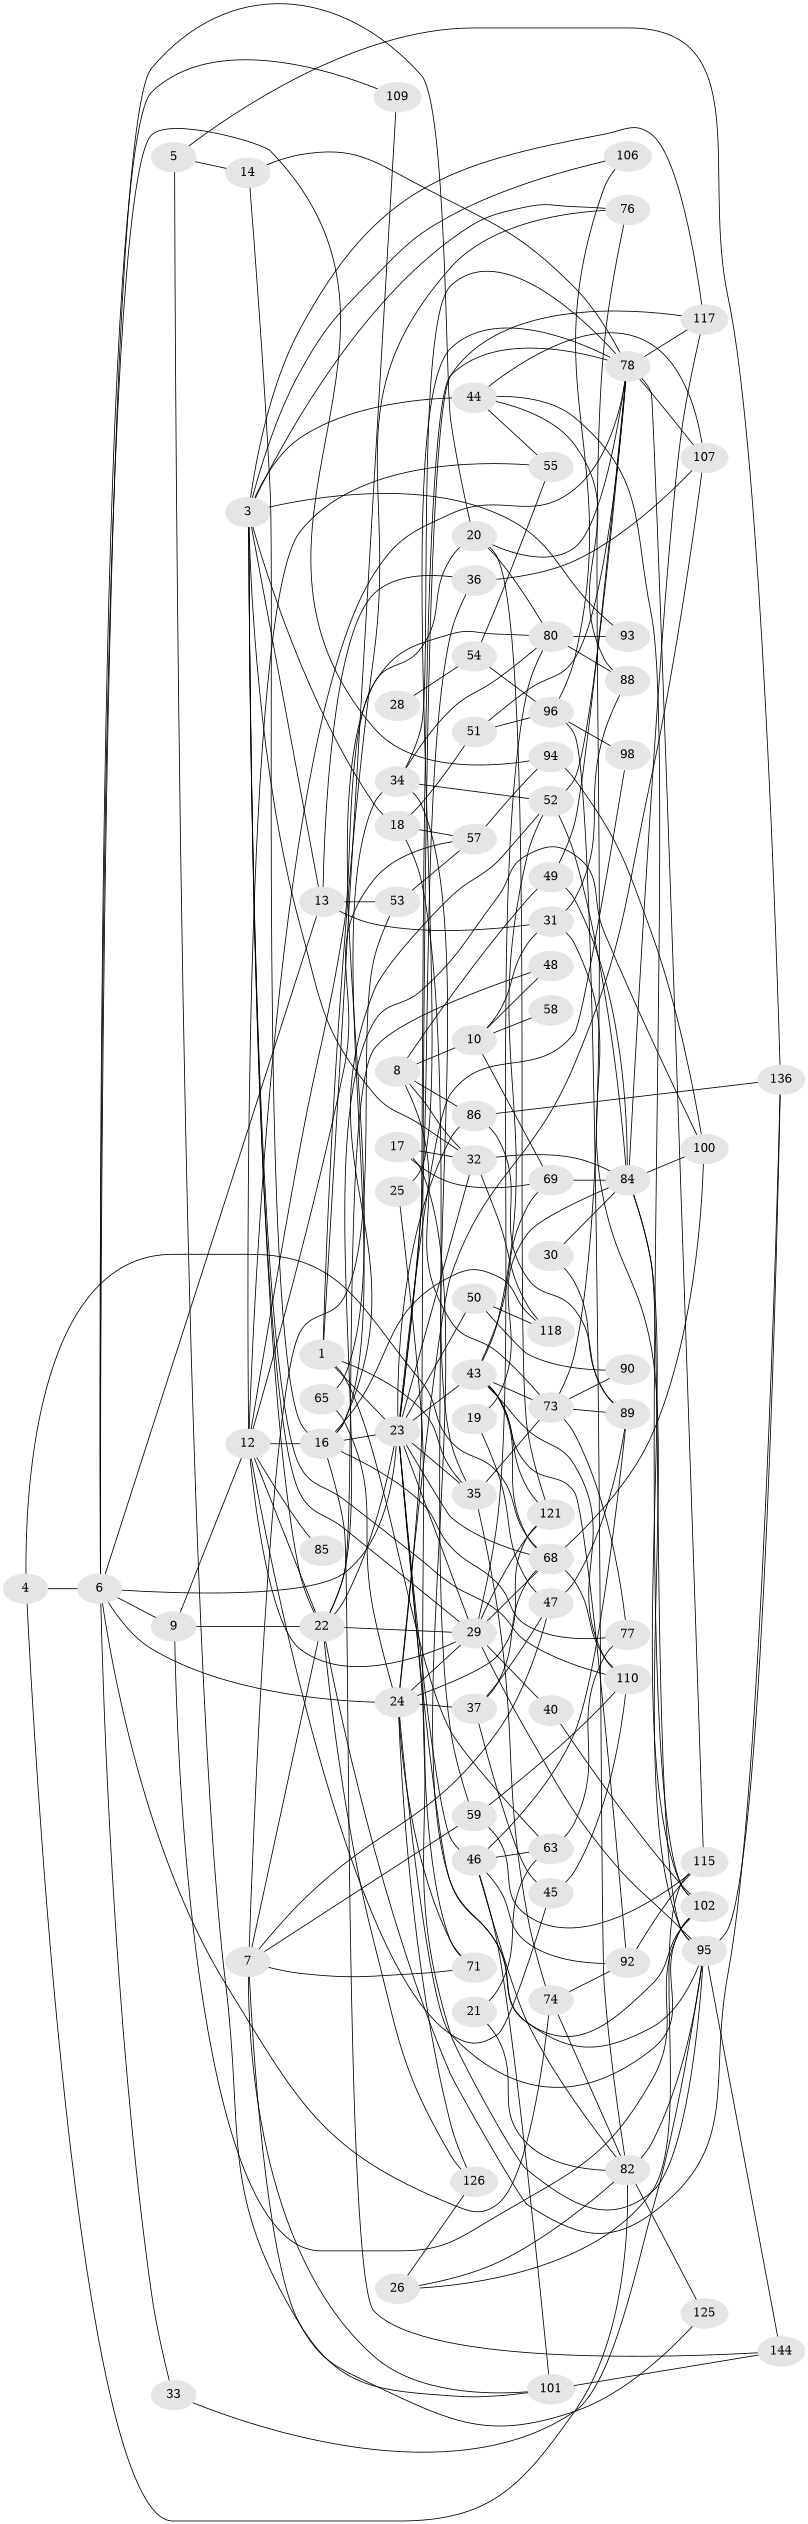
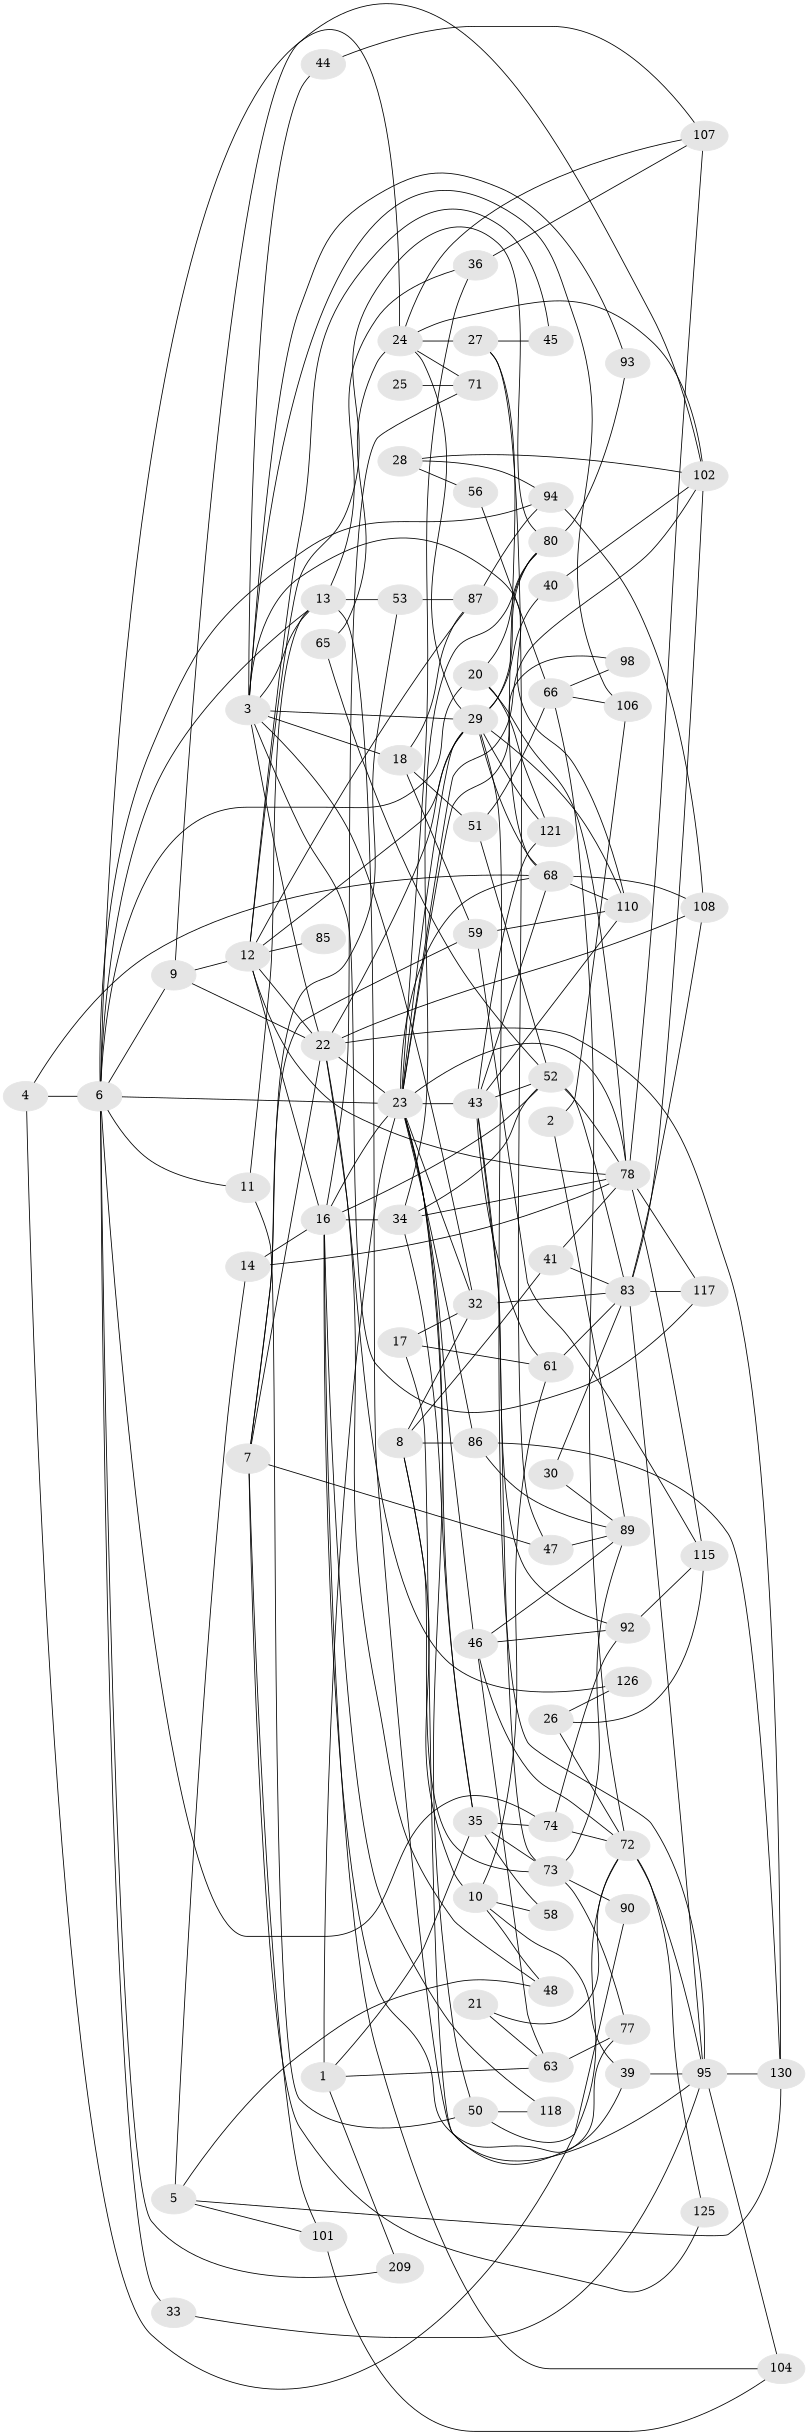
(397, 97) -> (400, 2268)
(628, 210) -> none
none -> (481, 466)
(551, 467) -> none
(601, 575) -> (513, 952)
(474, 656) -> (476, 493)
(424, 680) -> none
(628, 681) -> none
(551, 712) -> (551, 694)
(474, 839) -> (476, 600)
(551, 877) -> (551, 1260)
(425, 906) -> none
(551, 922) -> (628, 2074)
(350, 951) -> (405, 864)
(781, 1080) -> (781, 2074)
(657, 1107) -> (552, 457)
none -> (551, 1122)
(705, 1149) -> (705, 908)
(551, 1180) -> (551, 1367)
(628, 1180) -> (628, 1292)
none -> (248, 1188)
(500, 1226) -> none
(474, 1419) -> none
(485, 1665) -> none
(474, 1709) -> (476, 341)
(614, 1763) -> (561, 794)
none -> (513, 1876)
(418, 1945) -> none
(360, 1977) -> (350, 797)
none -> (330, 2033)
(461, 2057) -> none
(522, 2123) -> none
(628, 2170) -> (628, 1846)
(781, 2351) -> (781, 2369)
